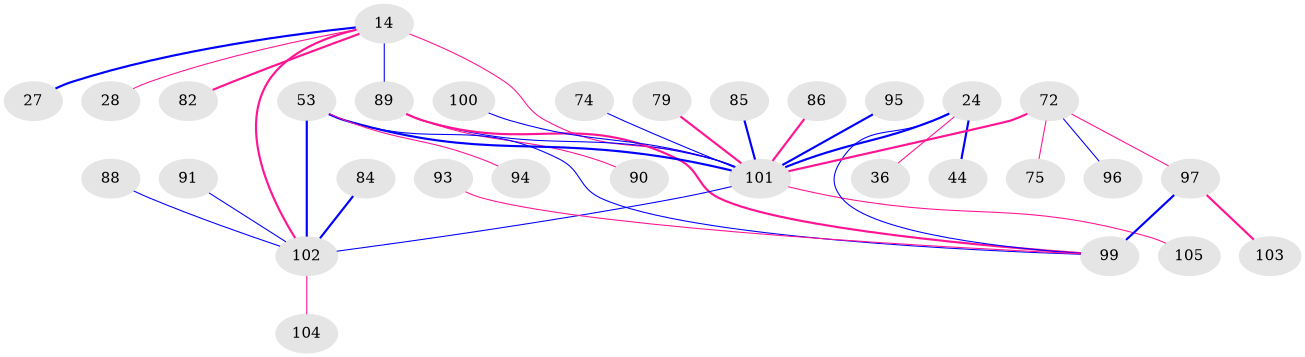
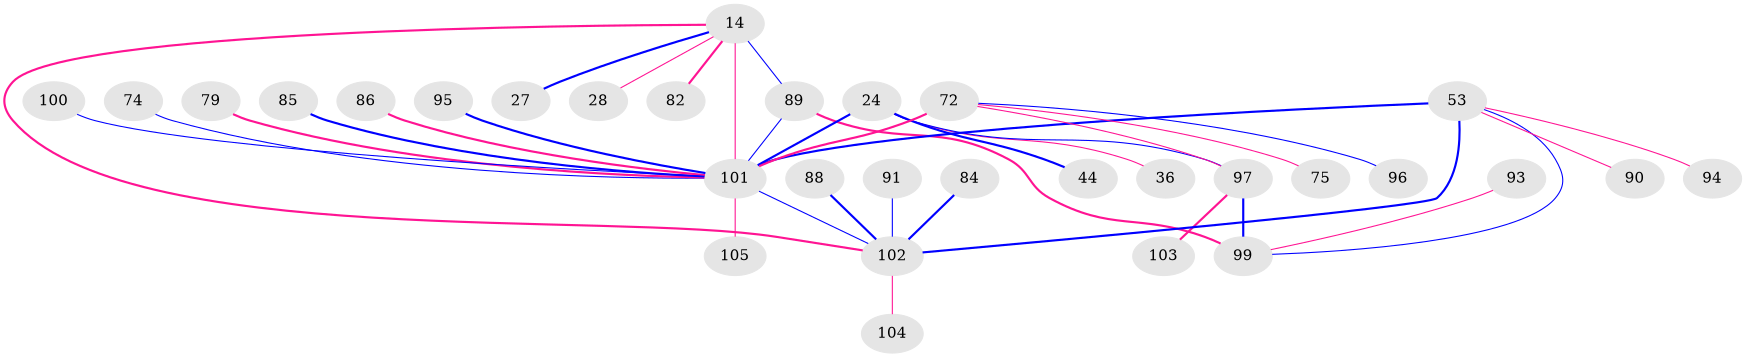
(511, 141) -> (1553, 143)
(206, 220) -> (853, 217)
(879, 220) -> (1083, 140)
